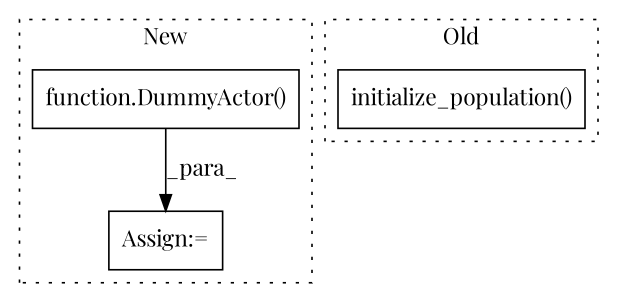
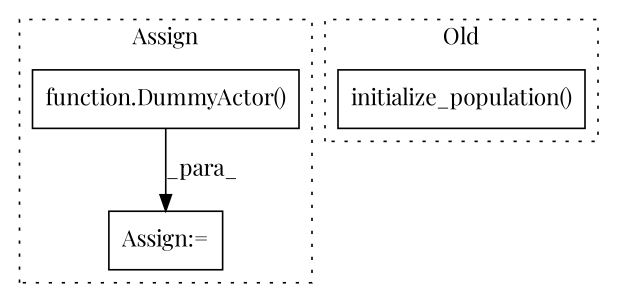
(166, 38) -> (166, 38)
